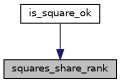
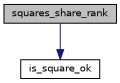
(60, 37) -> (60, 37)
